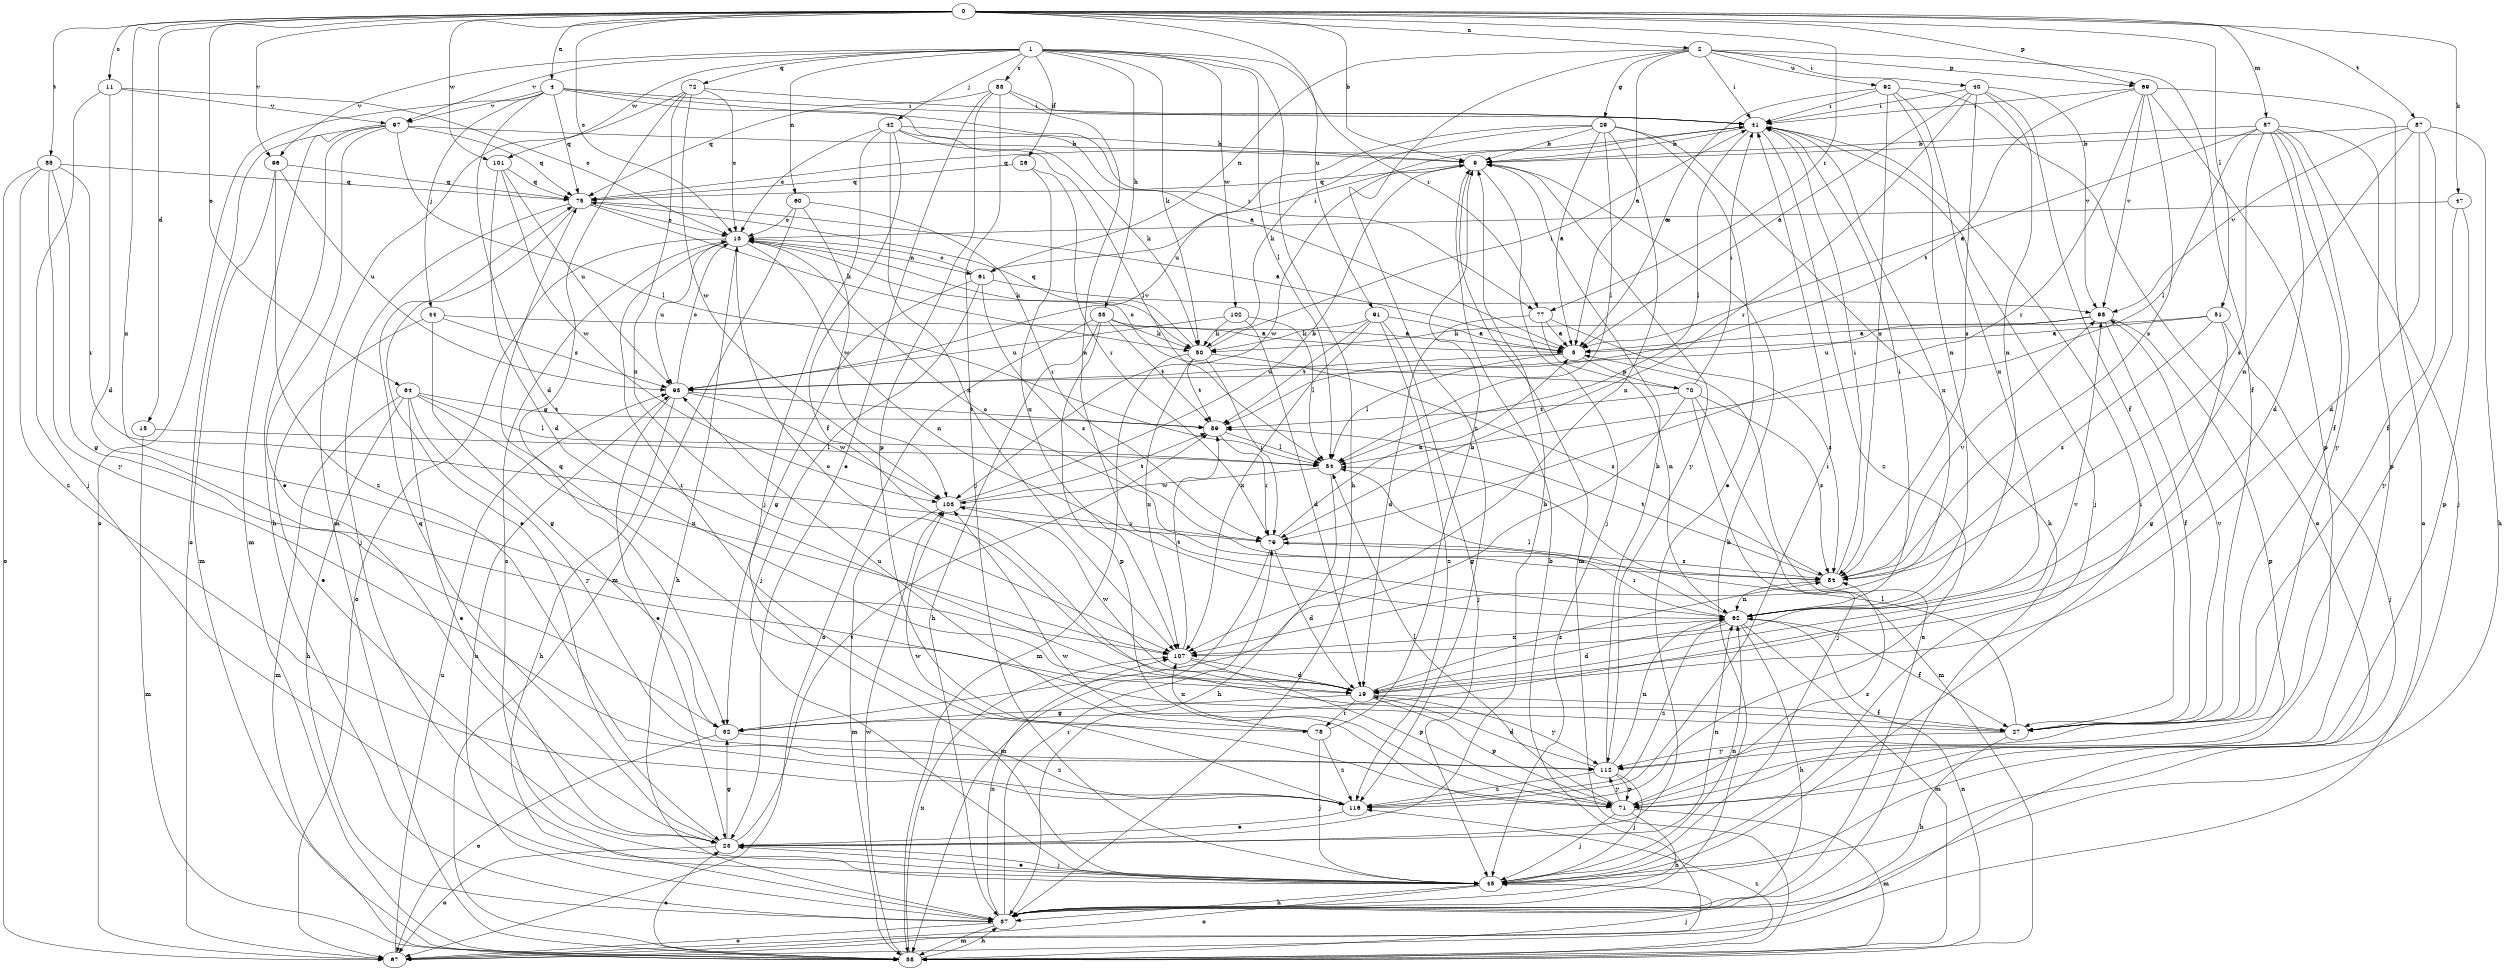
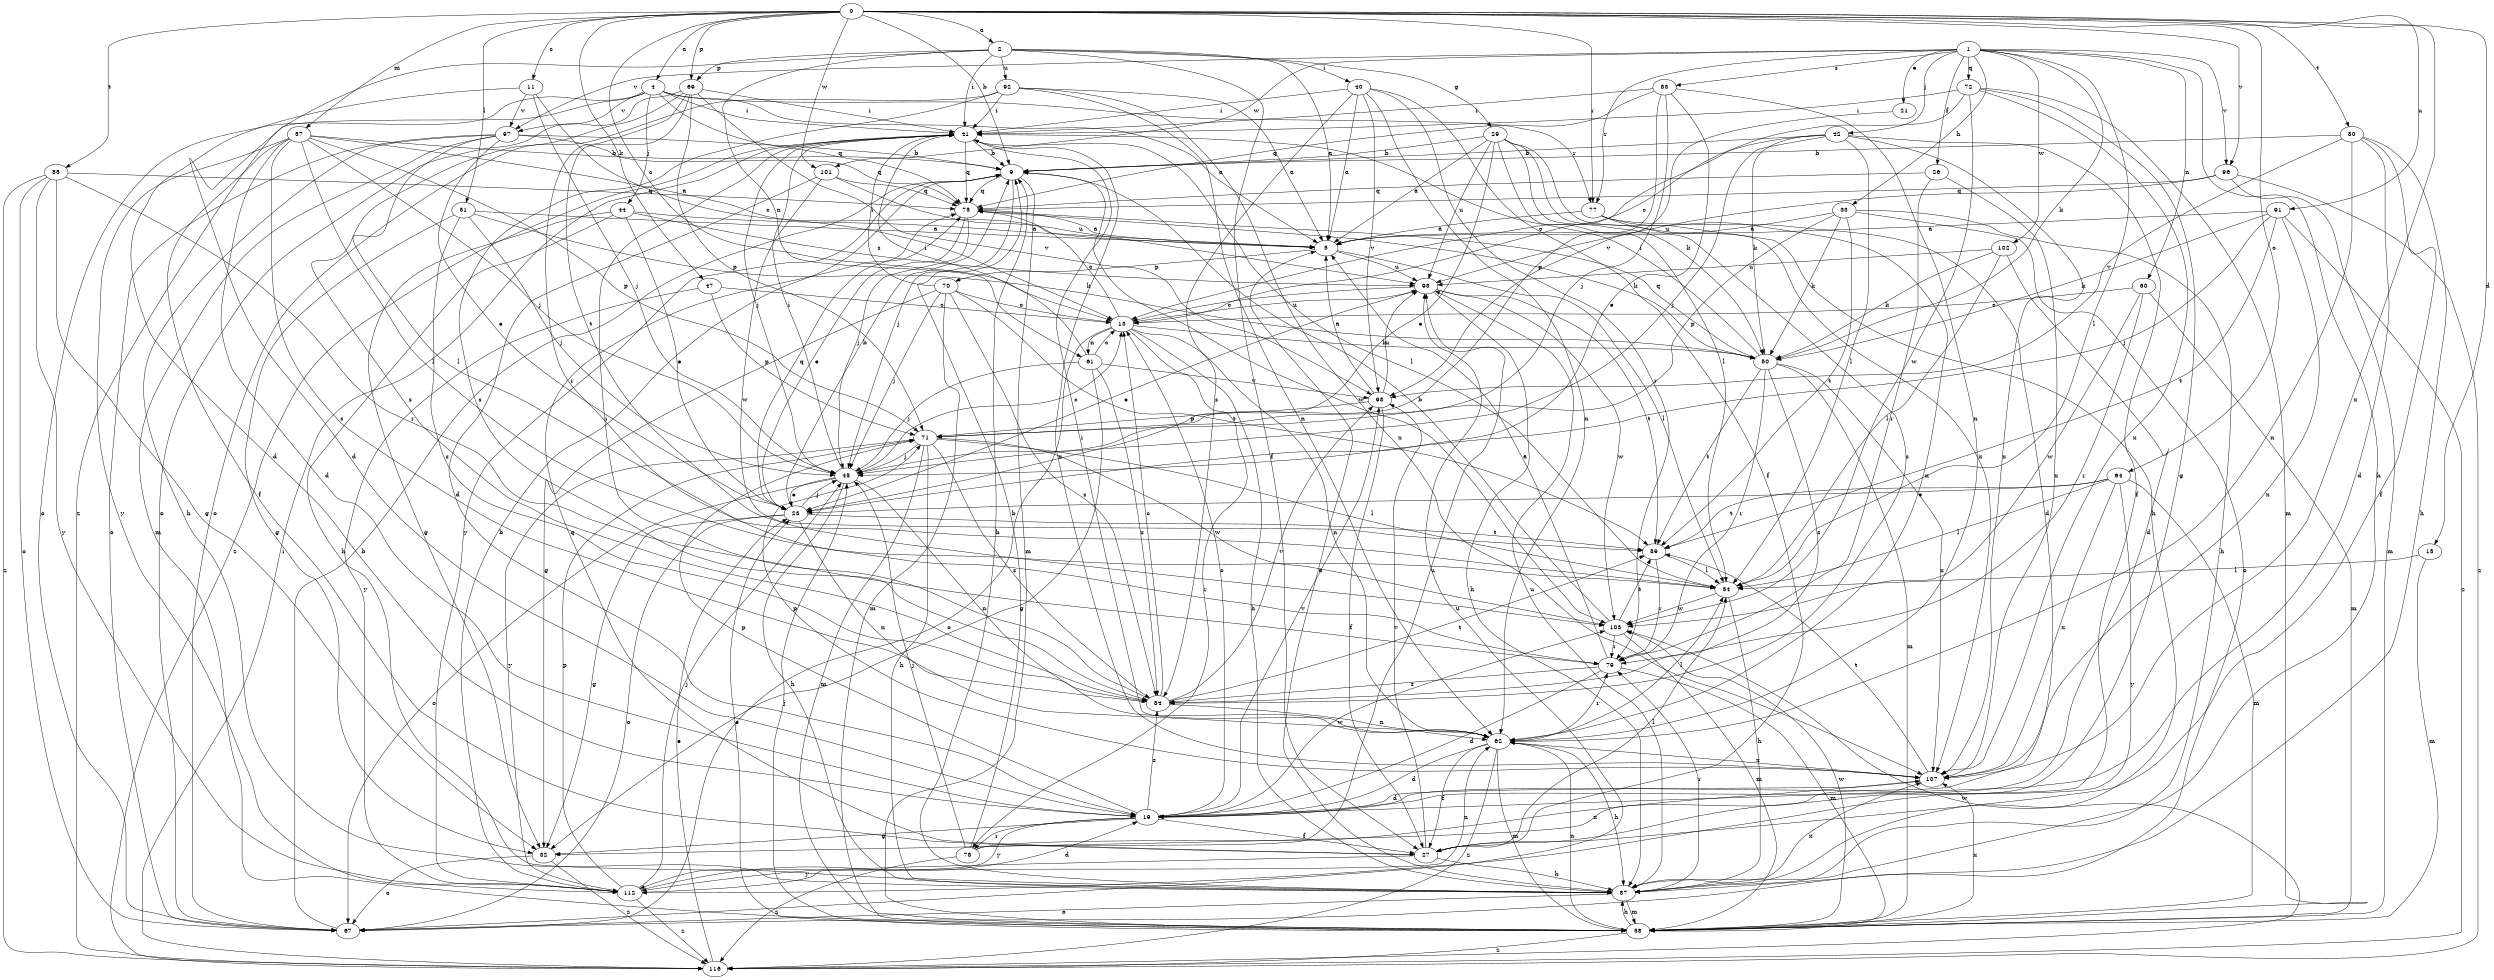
none -> (1904, 111)
(2419, 125) -> (2352, 134)
(656, 219) -> (1066, 244)
(431, 886) -> (629, 869)
